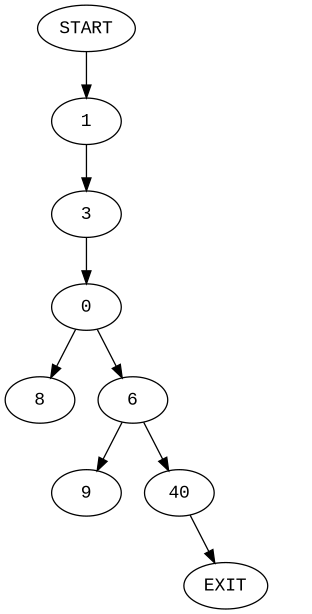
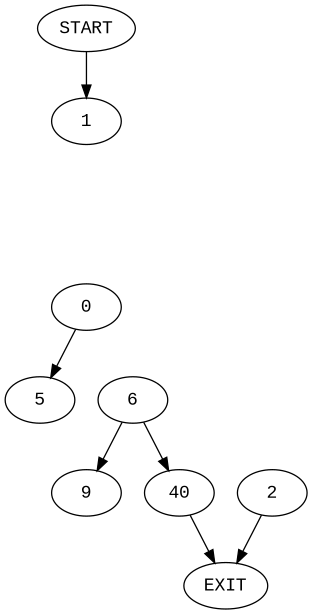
(86, 214) -> none
(107, 348) -> none
(40, 400) -> (40, 400)
none -> (272, 493)
